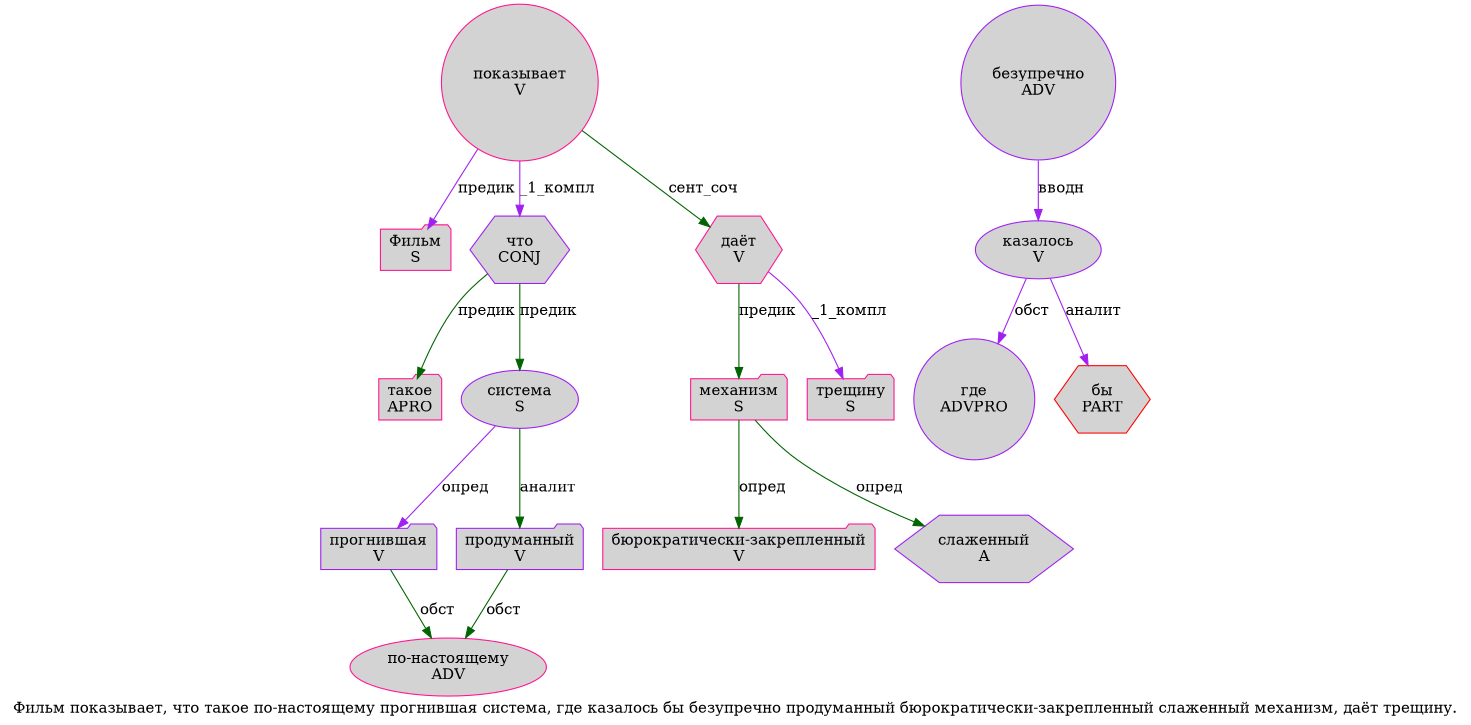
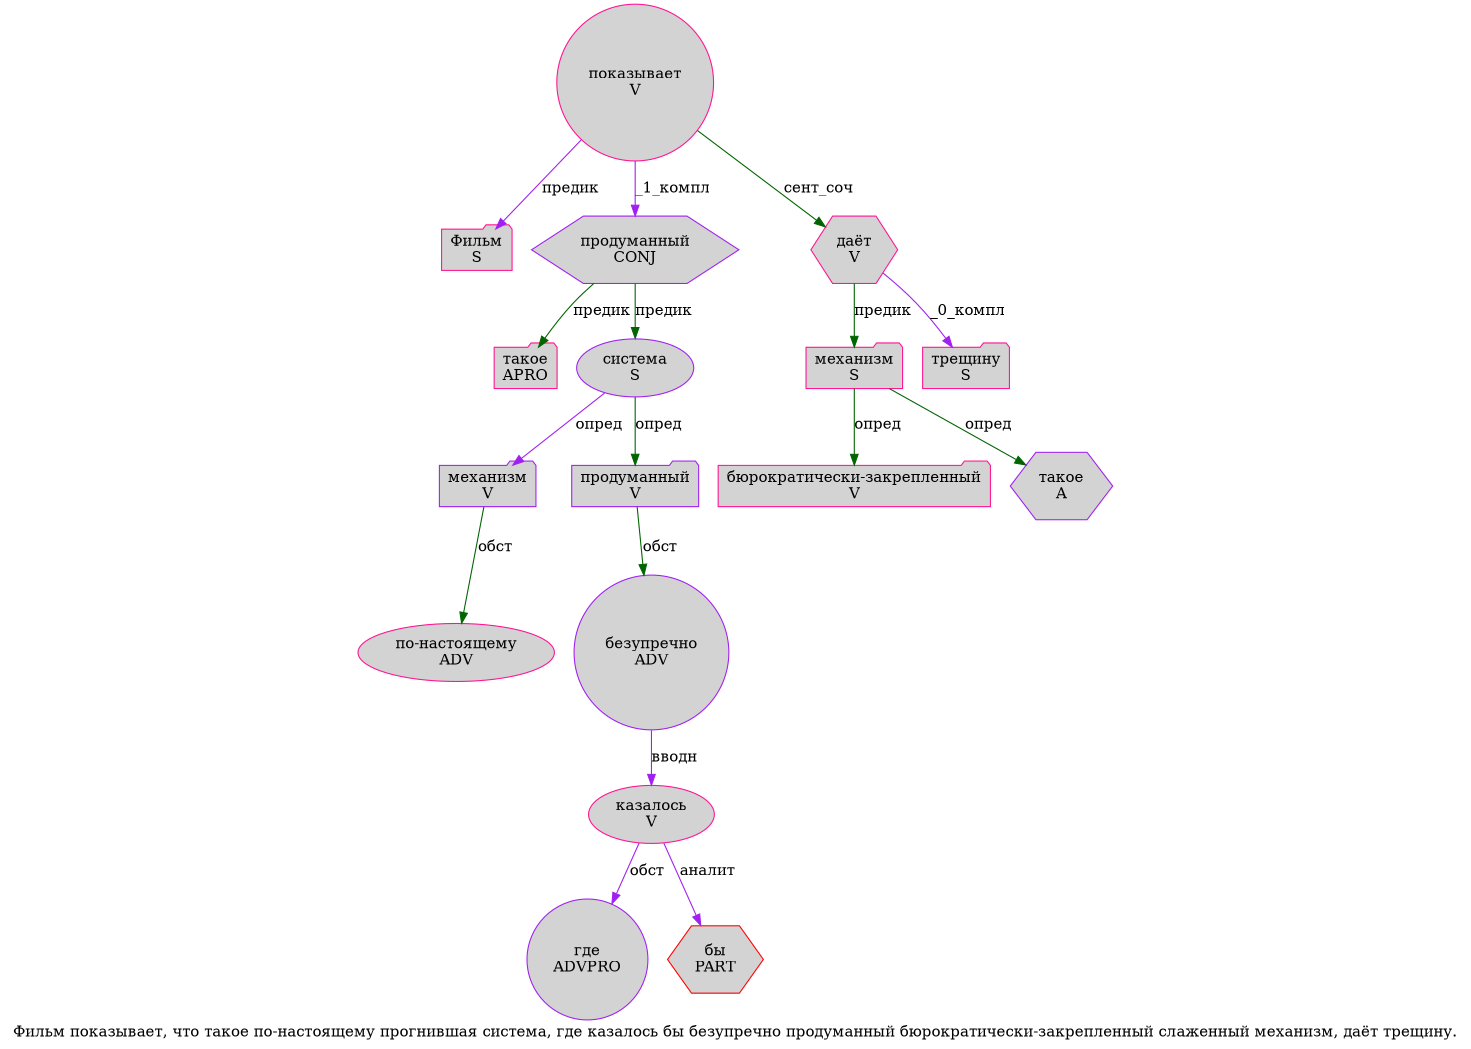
(520, 250) -> (635, 250)
(1038, 250) -> (651, 814)
(850, 311) -> (968, 311)
(548, 488) -> (659, 425)
(379, 549) -> (488, 486)
(984, 549) -> (1061, 486)
(489, 599) -> (640, 536)
